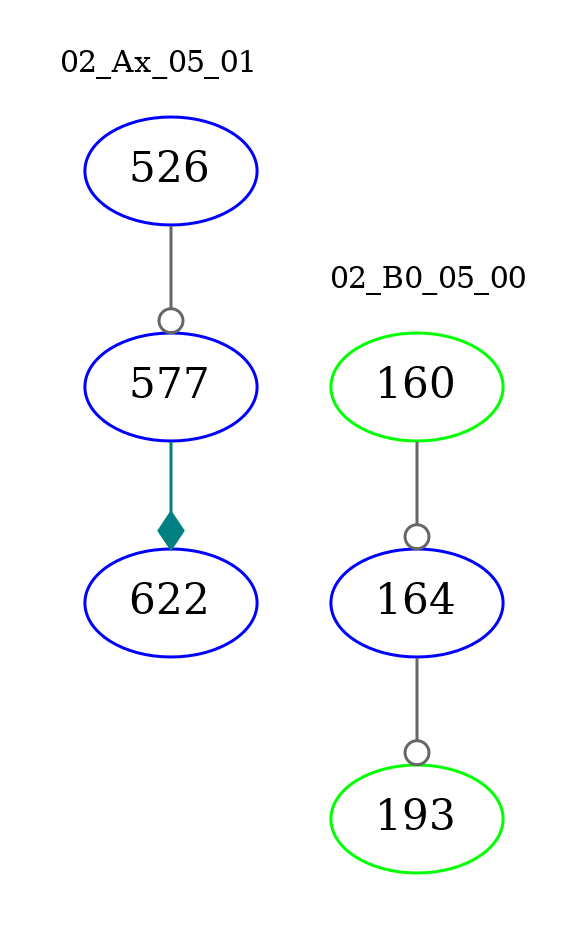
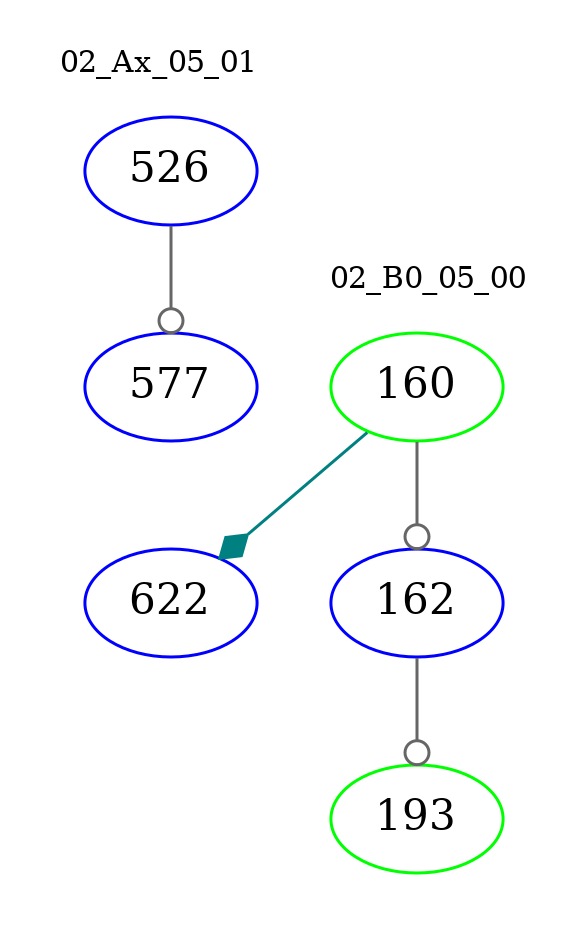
(171, 477) -> (325, 468)
(417, 603) -> (417, 603)
